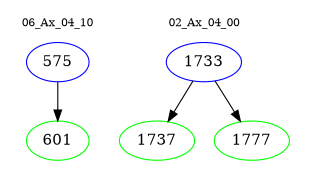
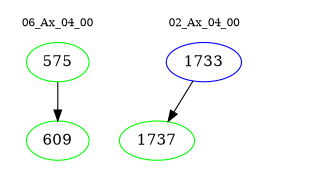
(58, 23) -> (58, 23)
(58, 62) -> (58, 62)
(58, 141) -> (58, 141)
(252, 141) -> none
